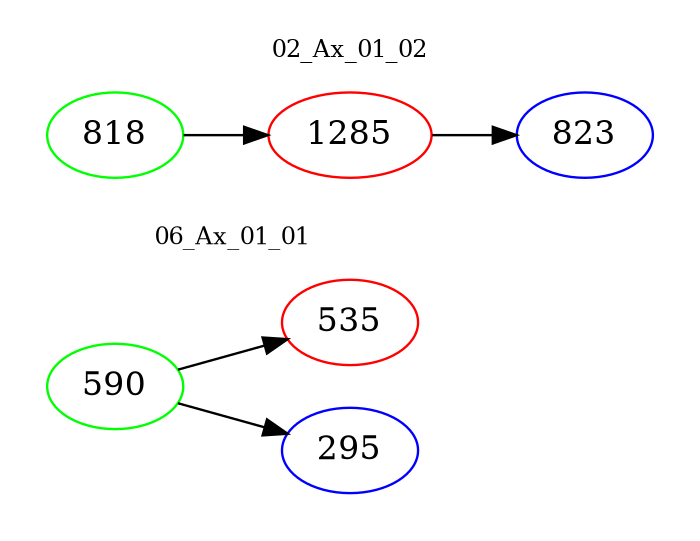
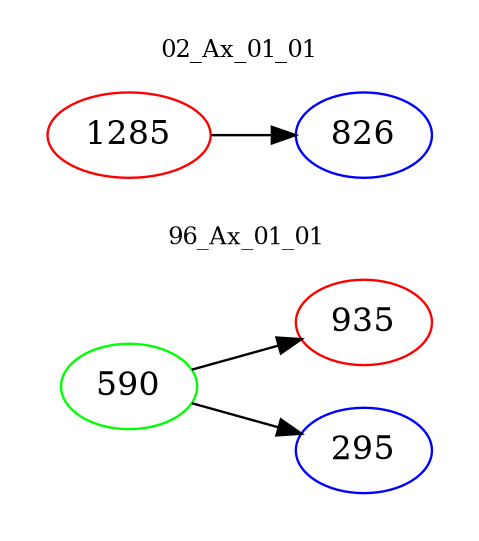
(350, 51) -> (240, 51)
(115, 135) -> none
(585, 135) -> (364, 135)
(233, 238) -> (246, 238)
(350, 322) -> (364, 322)
